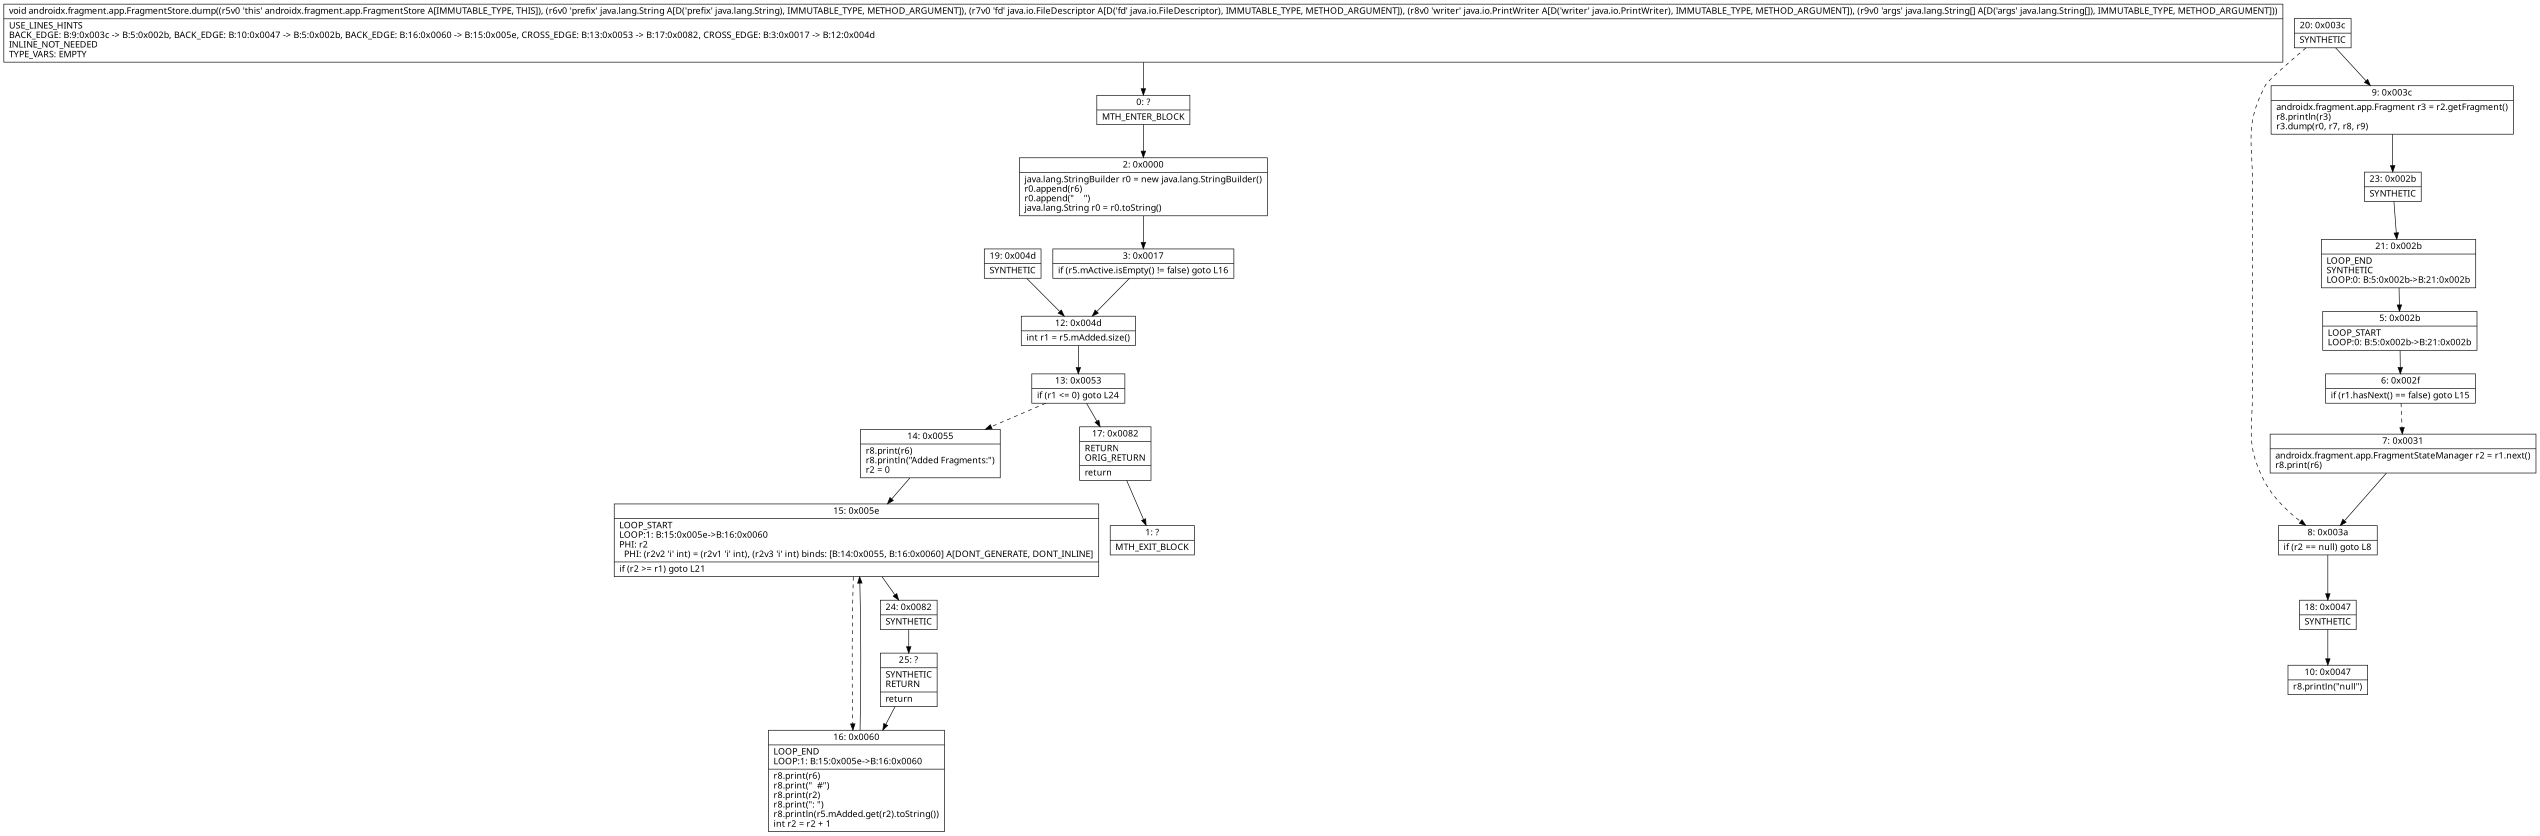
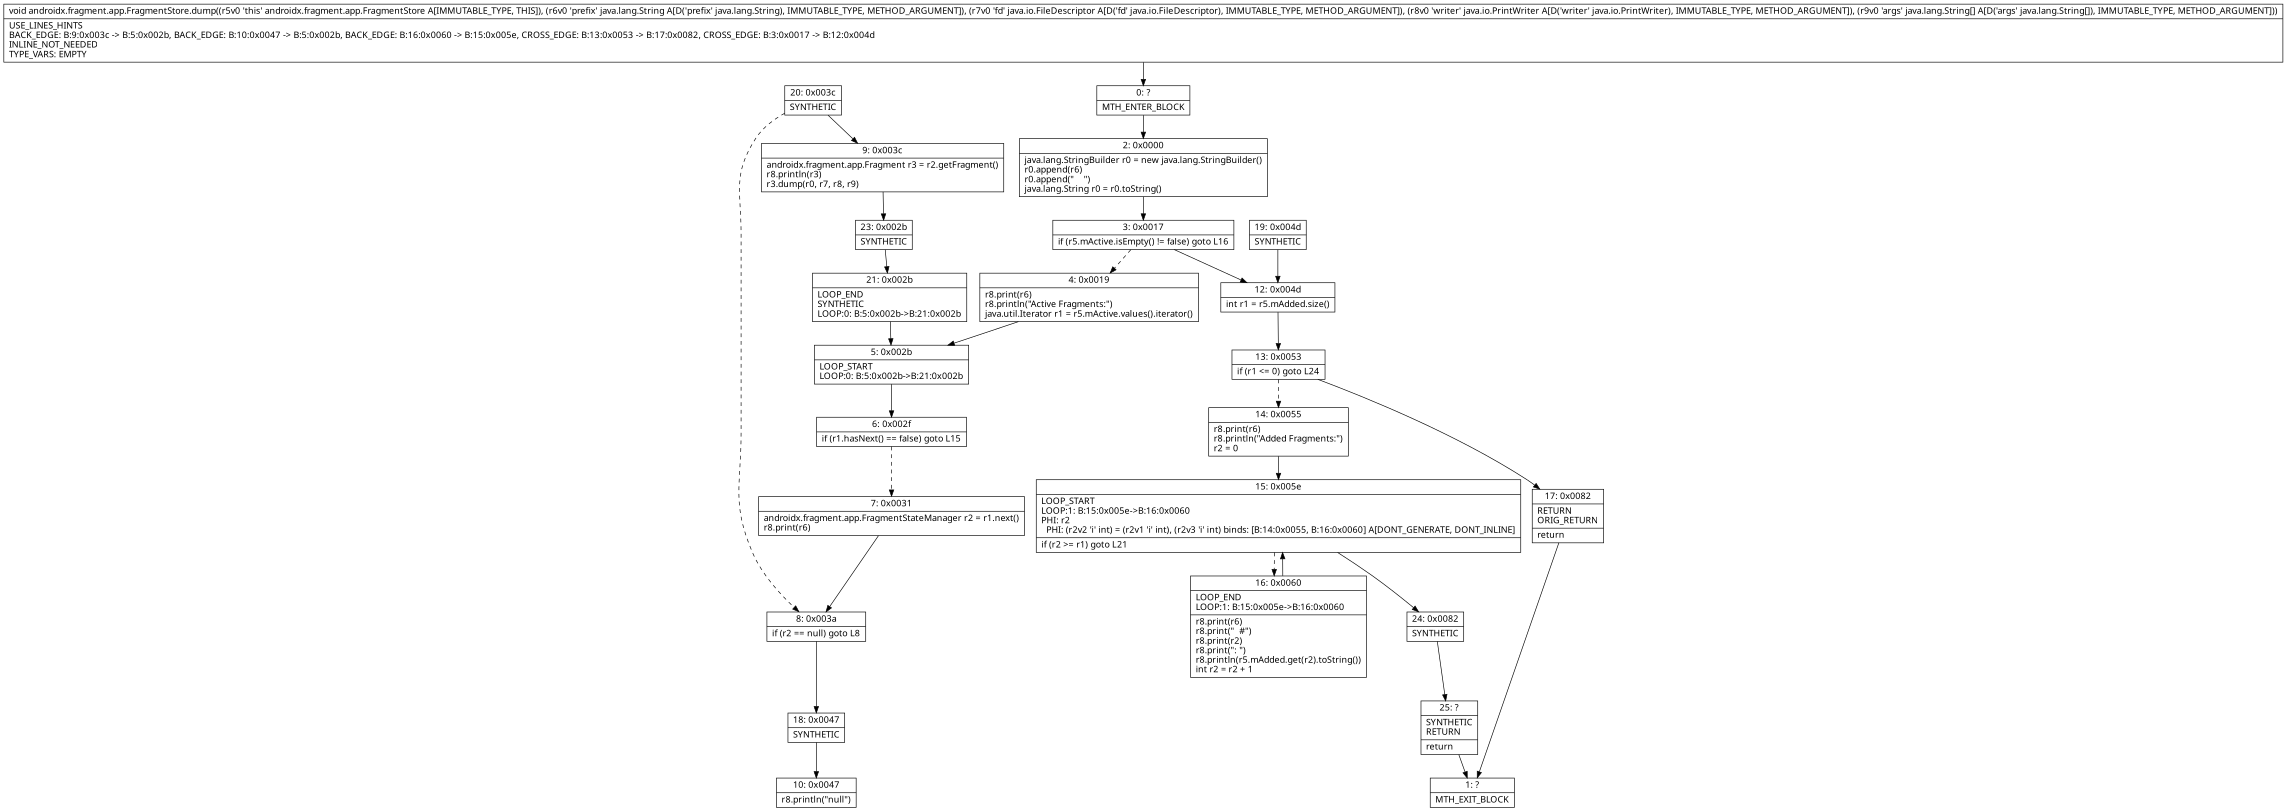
none -> (1089, 297)
(890, 716) -> (1462, 763)
